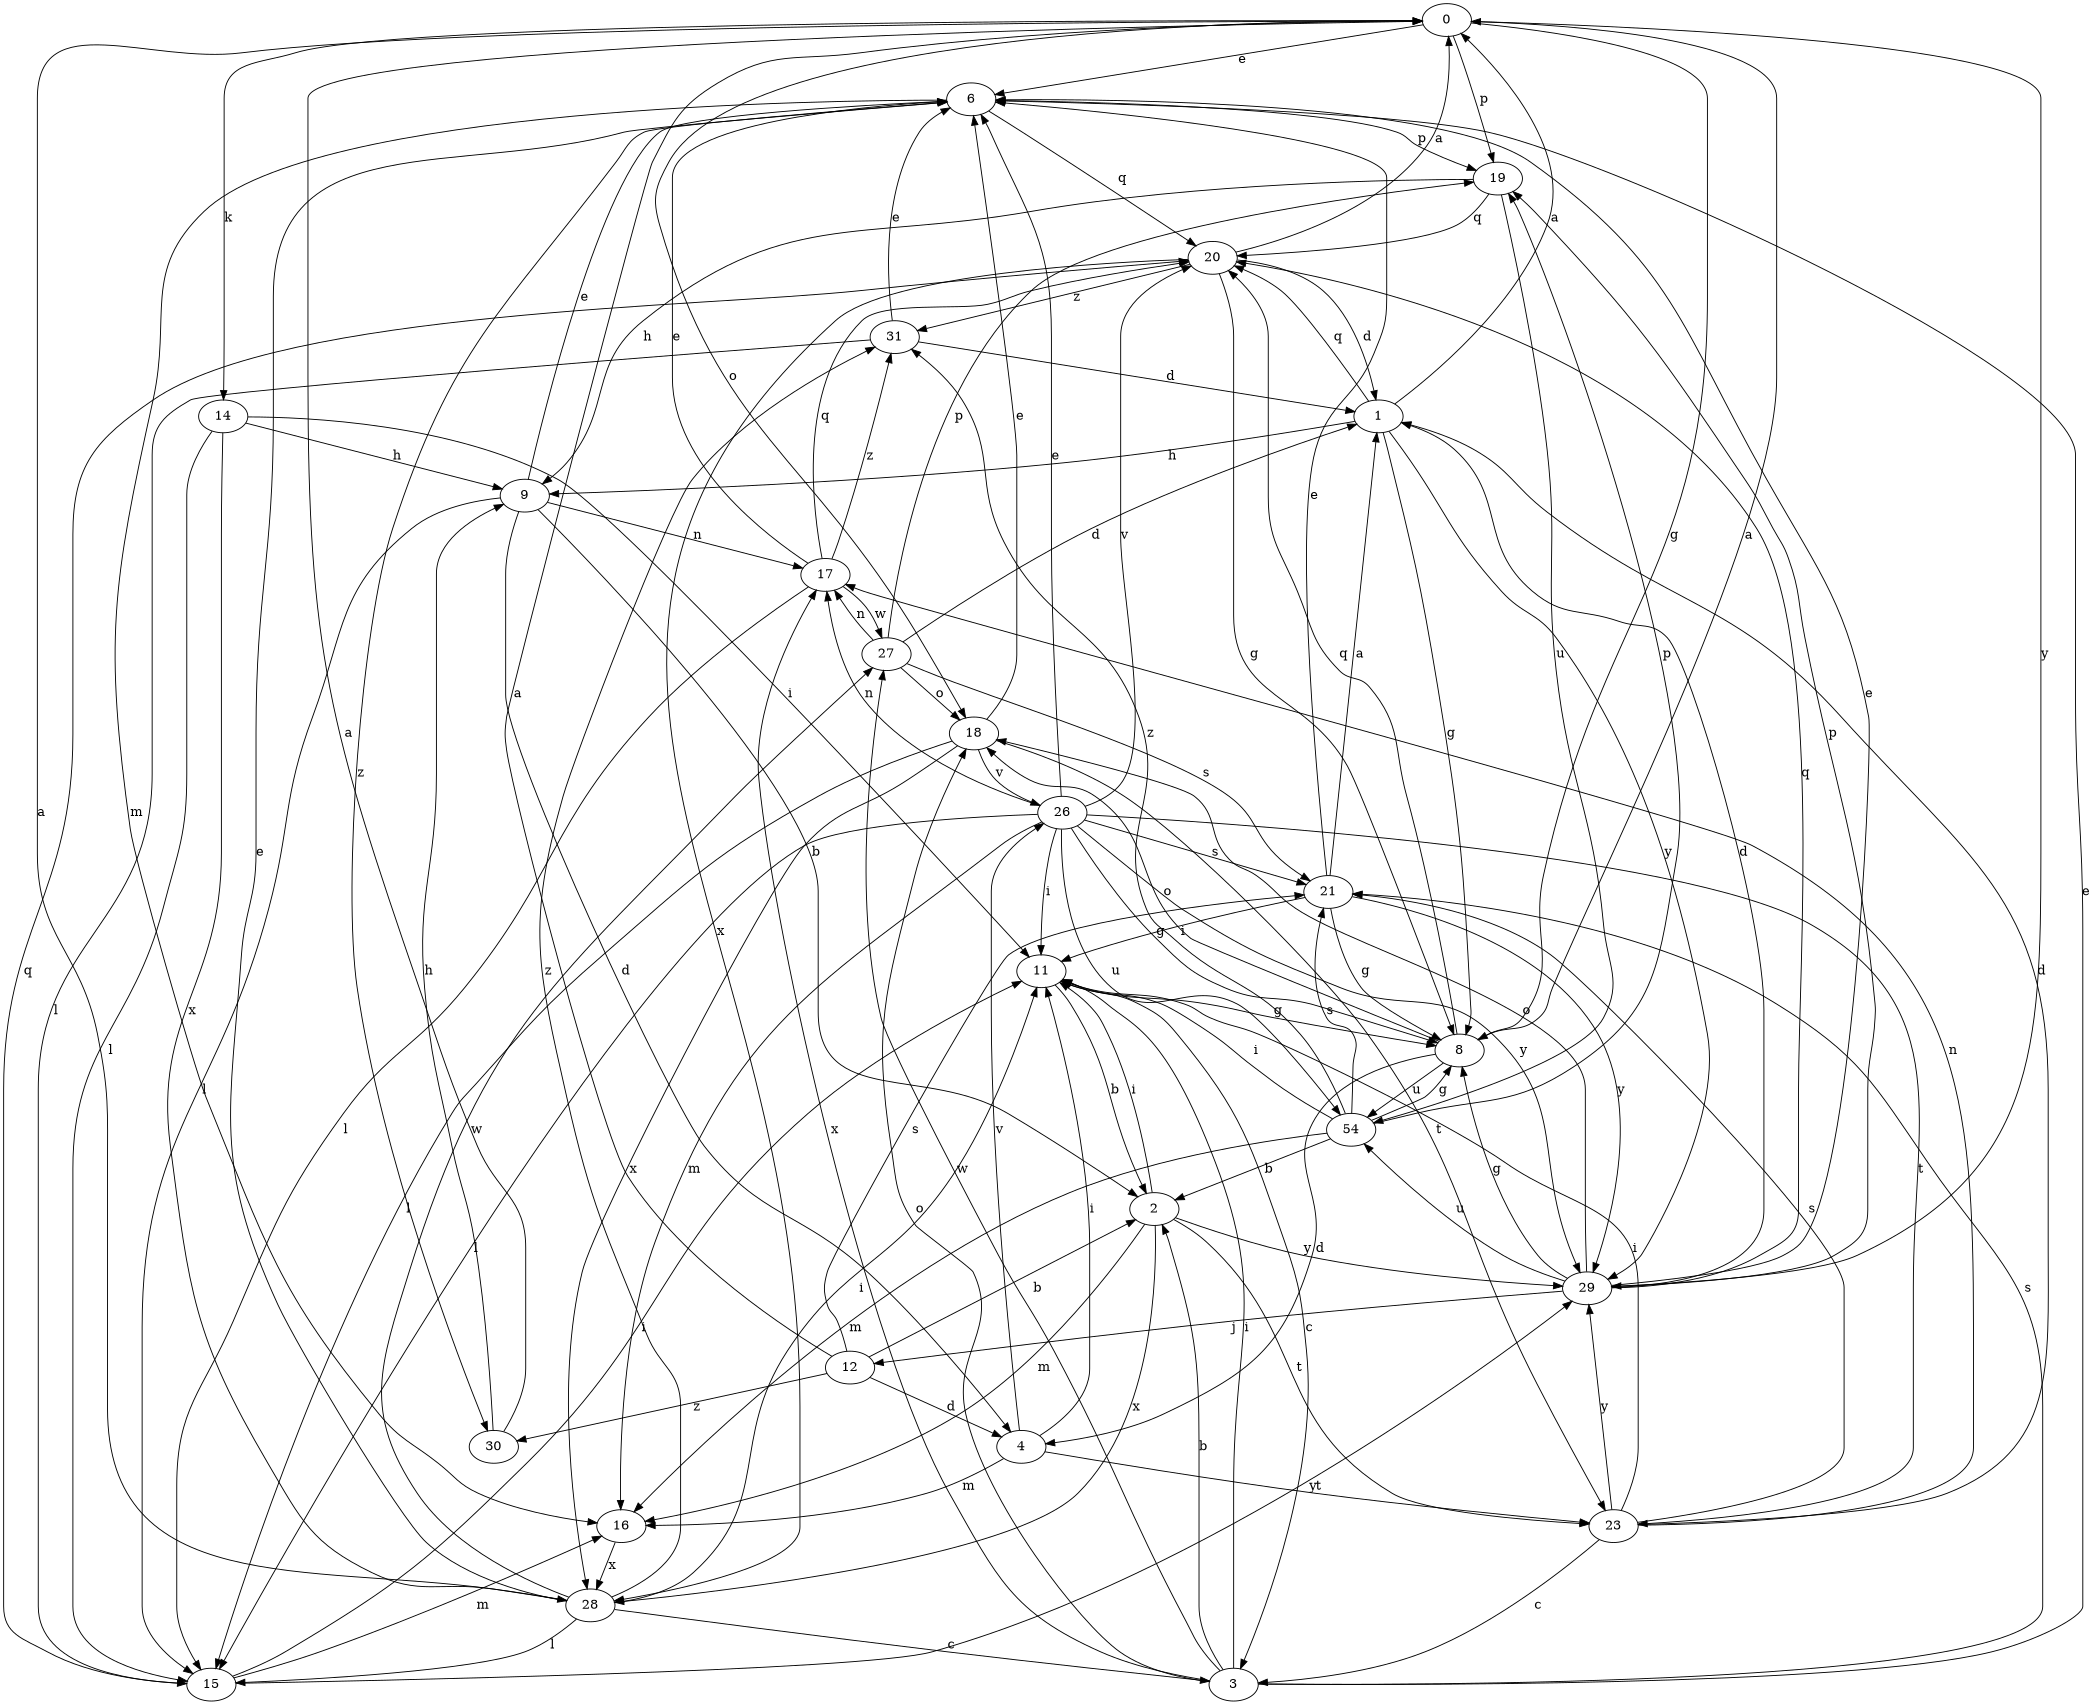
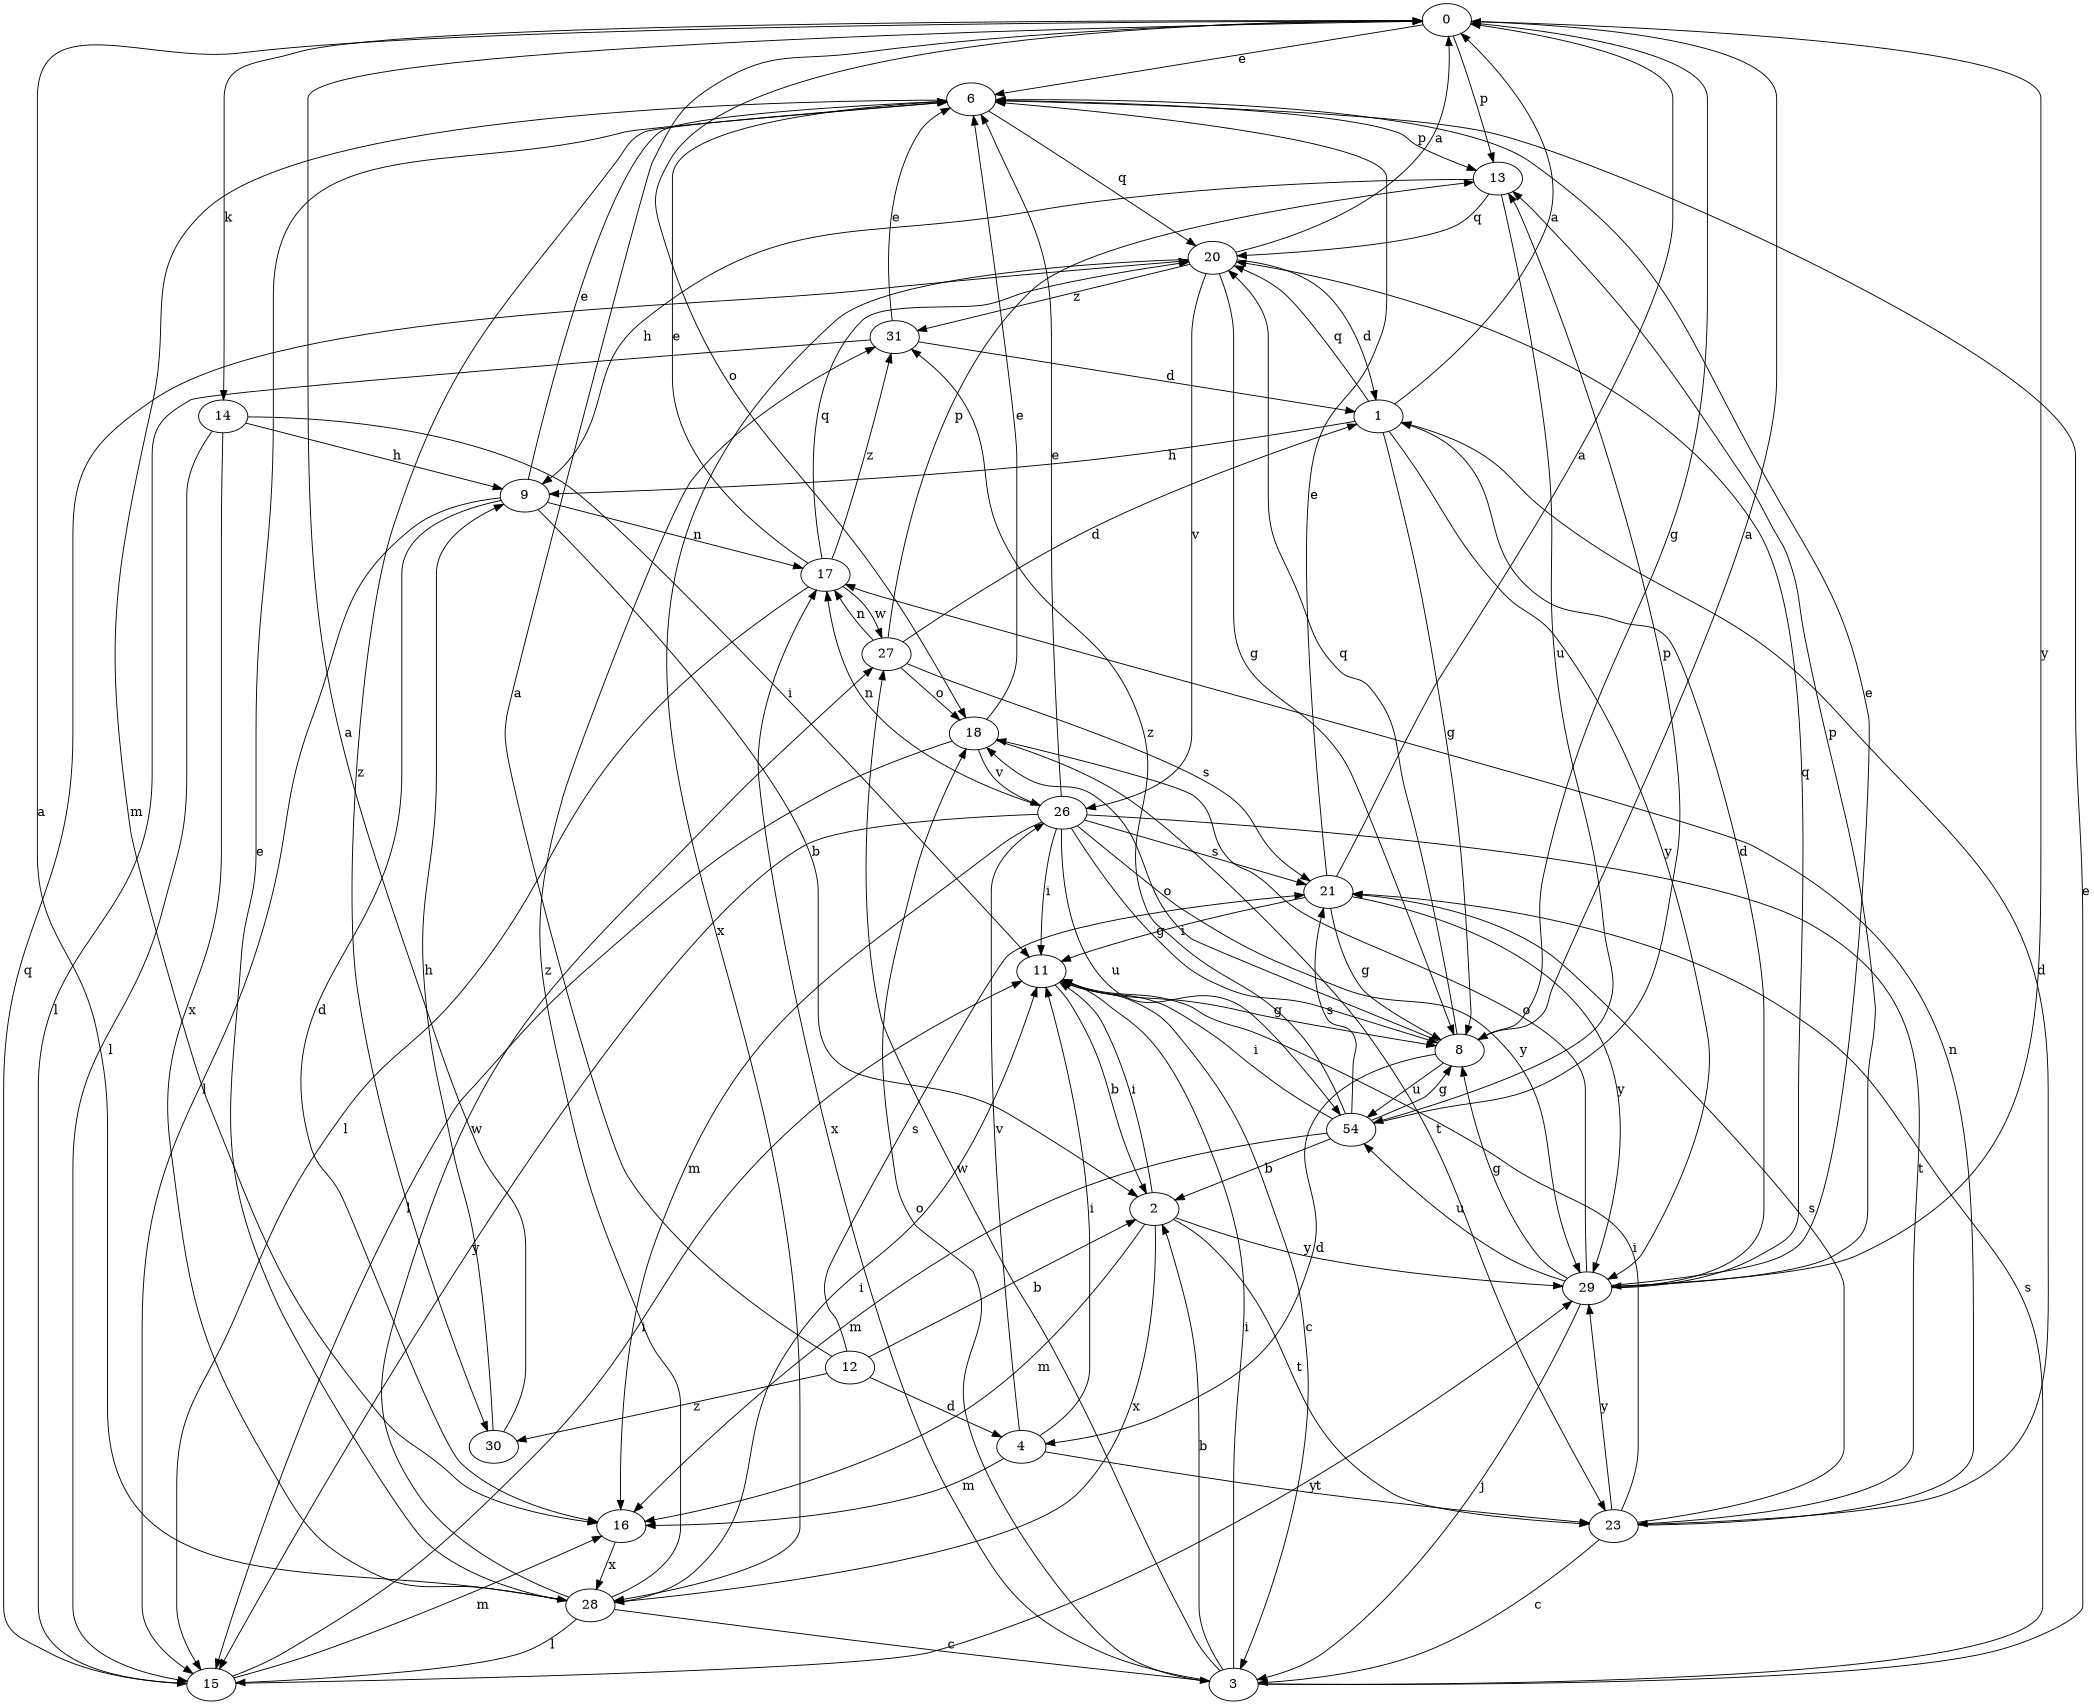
(1498, 179) -> (1498, 179)
(1121, 535) -> (1192, 568)
(1353, 659) -> (1602, 409)
(641, 1029) -> (309, 1031)
(656, 1110) -> none
(476, 1249) -> (476, 1249)
(1222, 1322) -> (1453, 1519)
